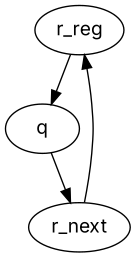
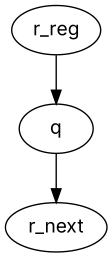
(93, 136) -> none
